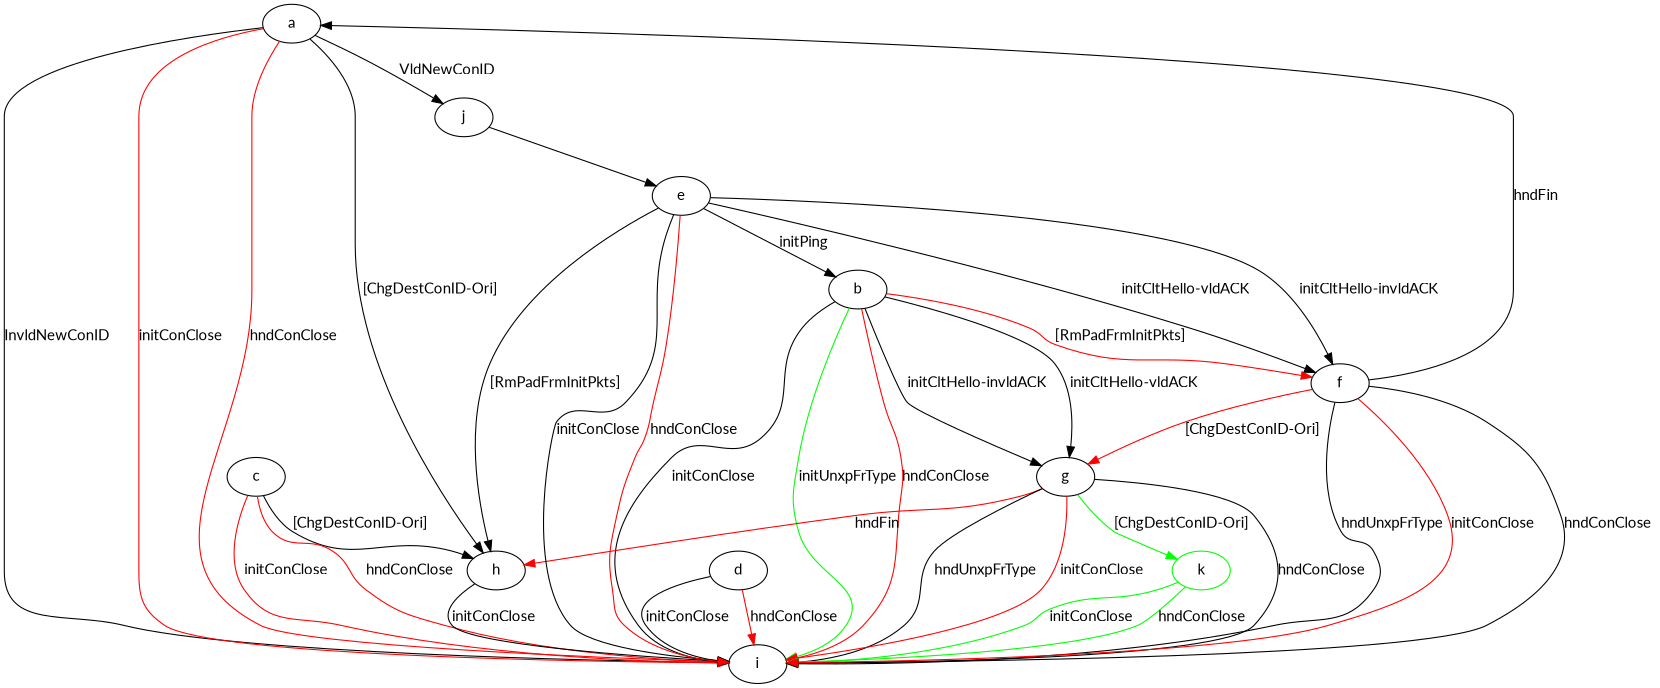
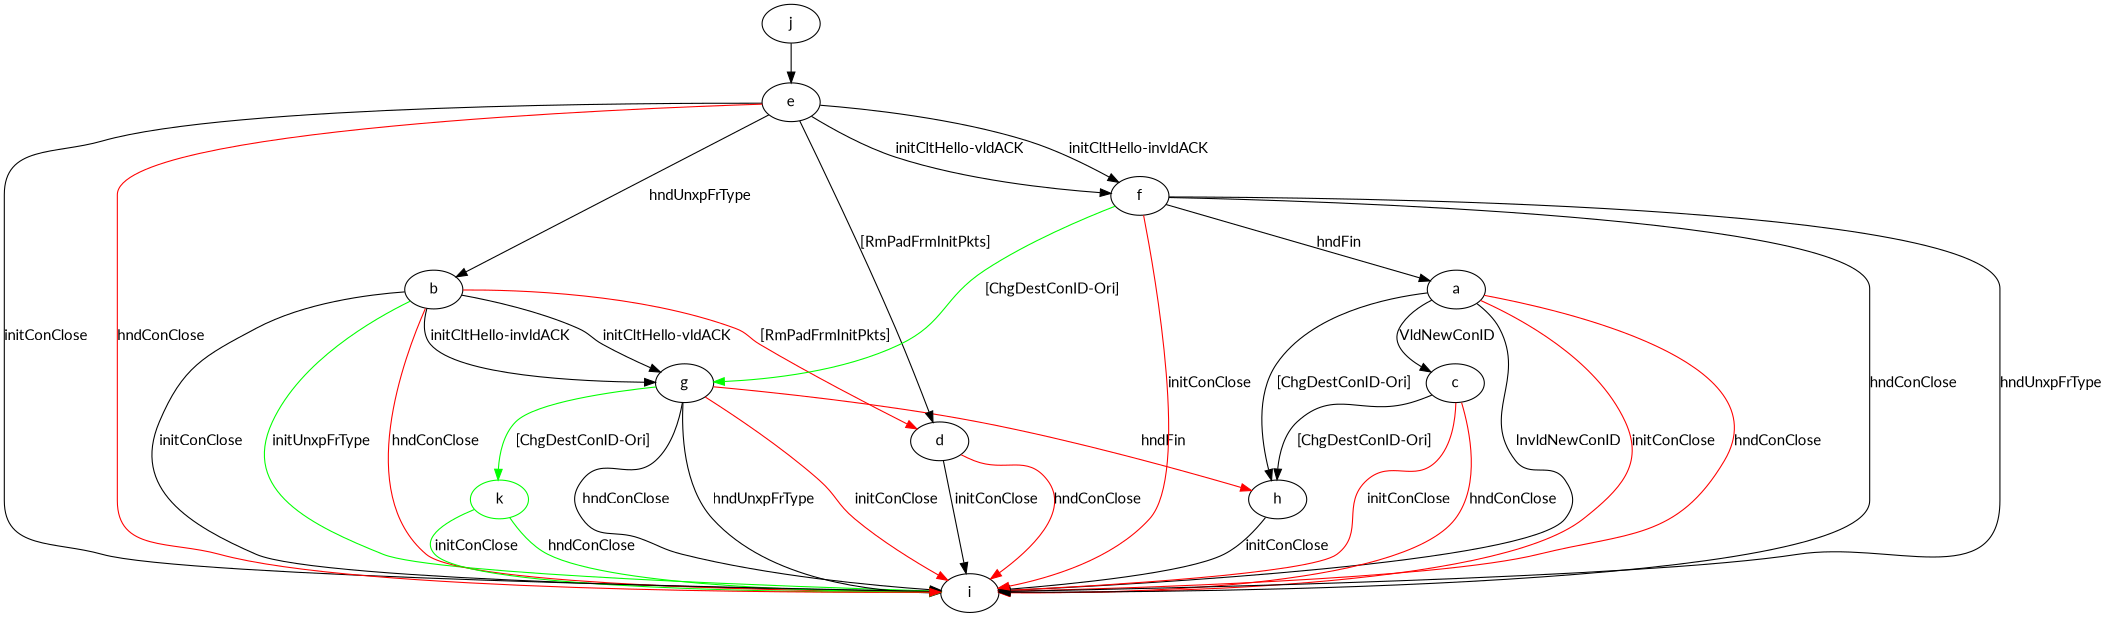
(375, 65) -> (1398, 331)
(806, 243) -> (702, 196)
(502, 340) -> (868, 265)
(1089, 354) -> (697, 316)
(1203, 416) -> (932, 322)
